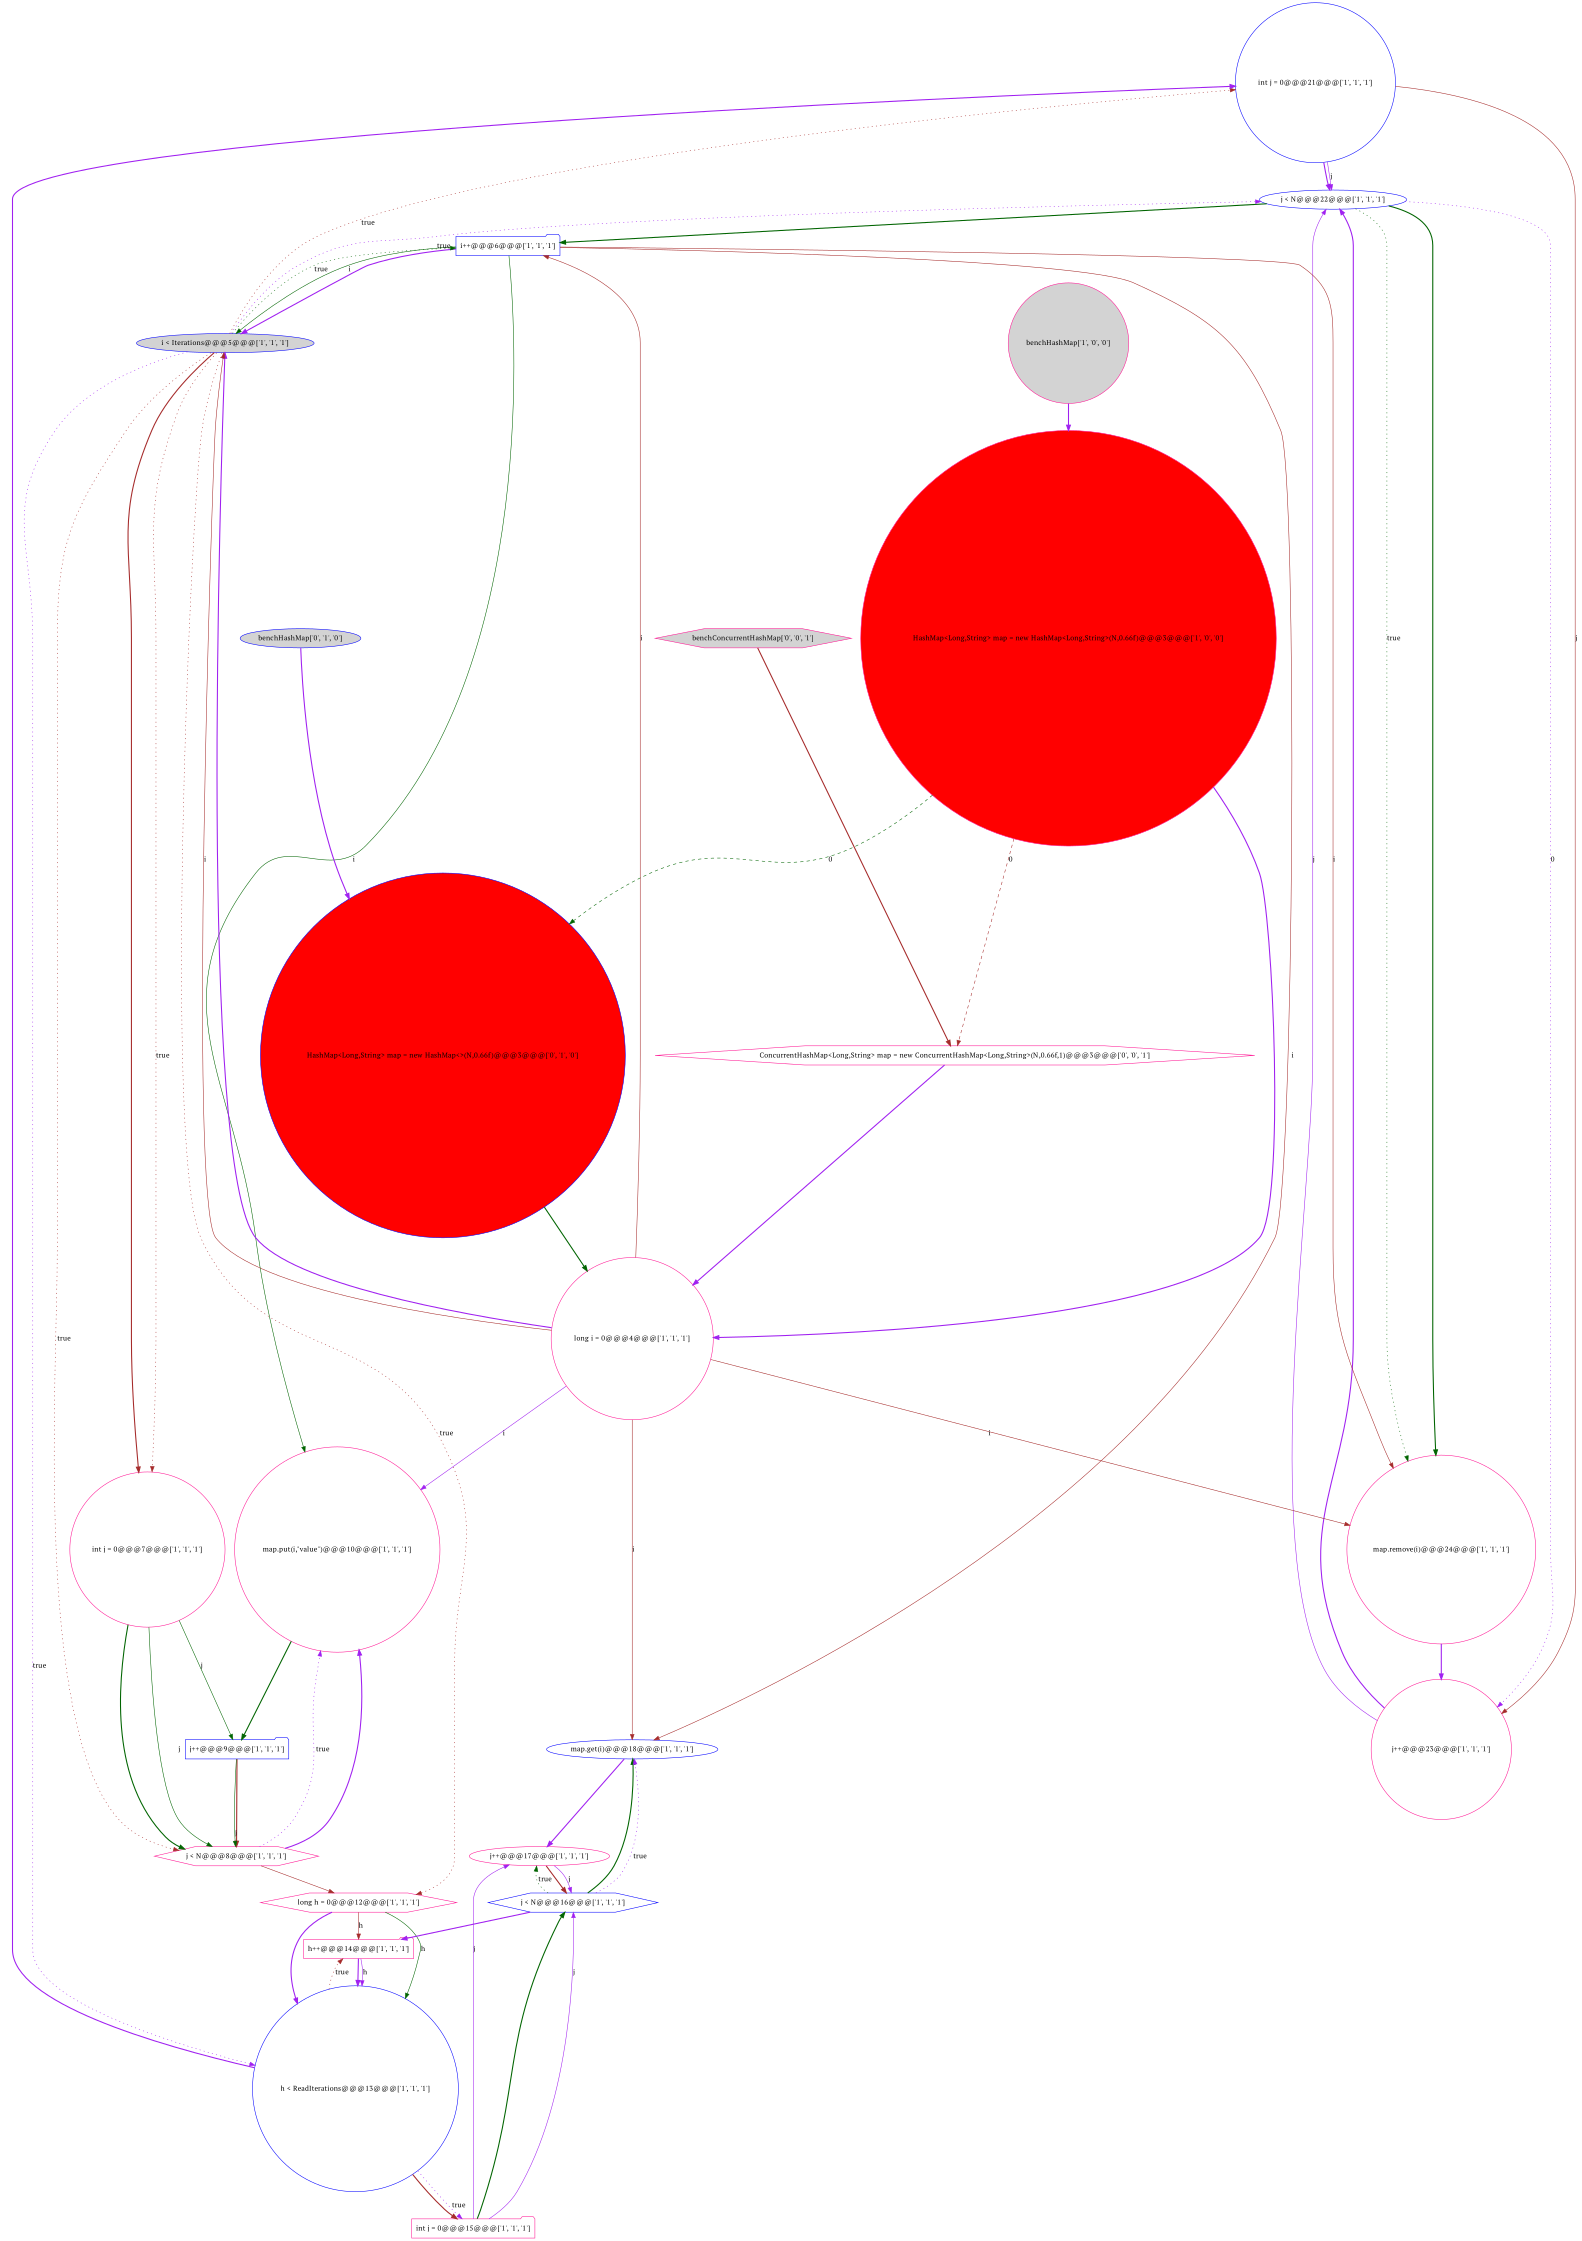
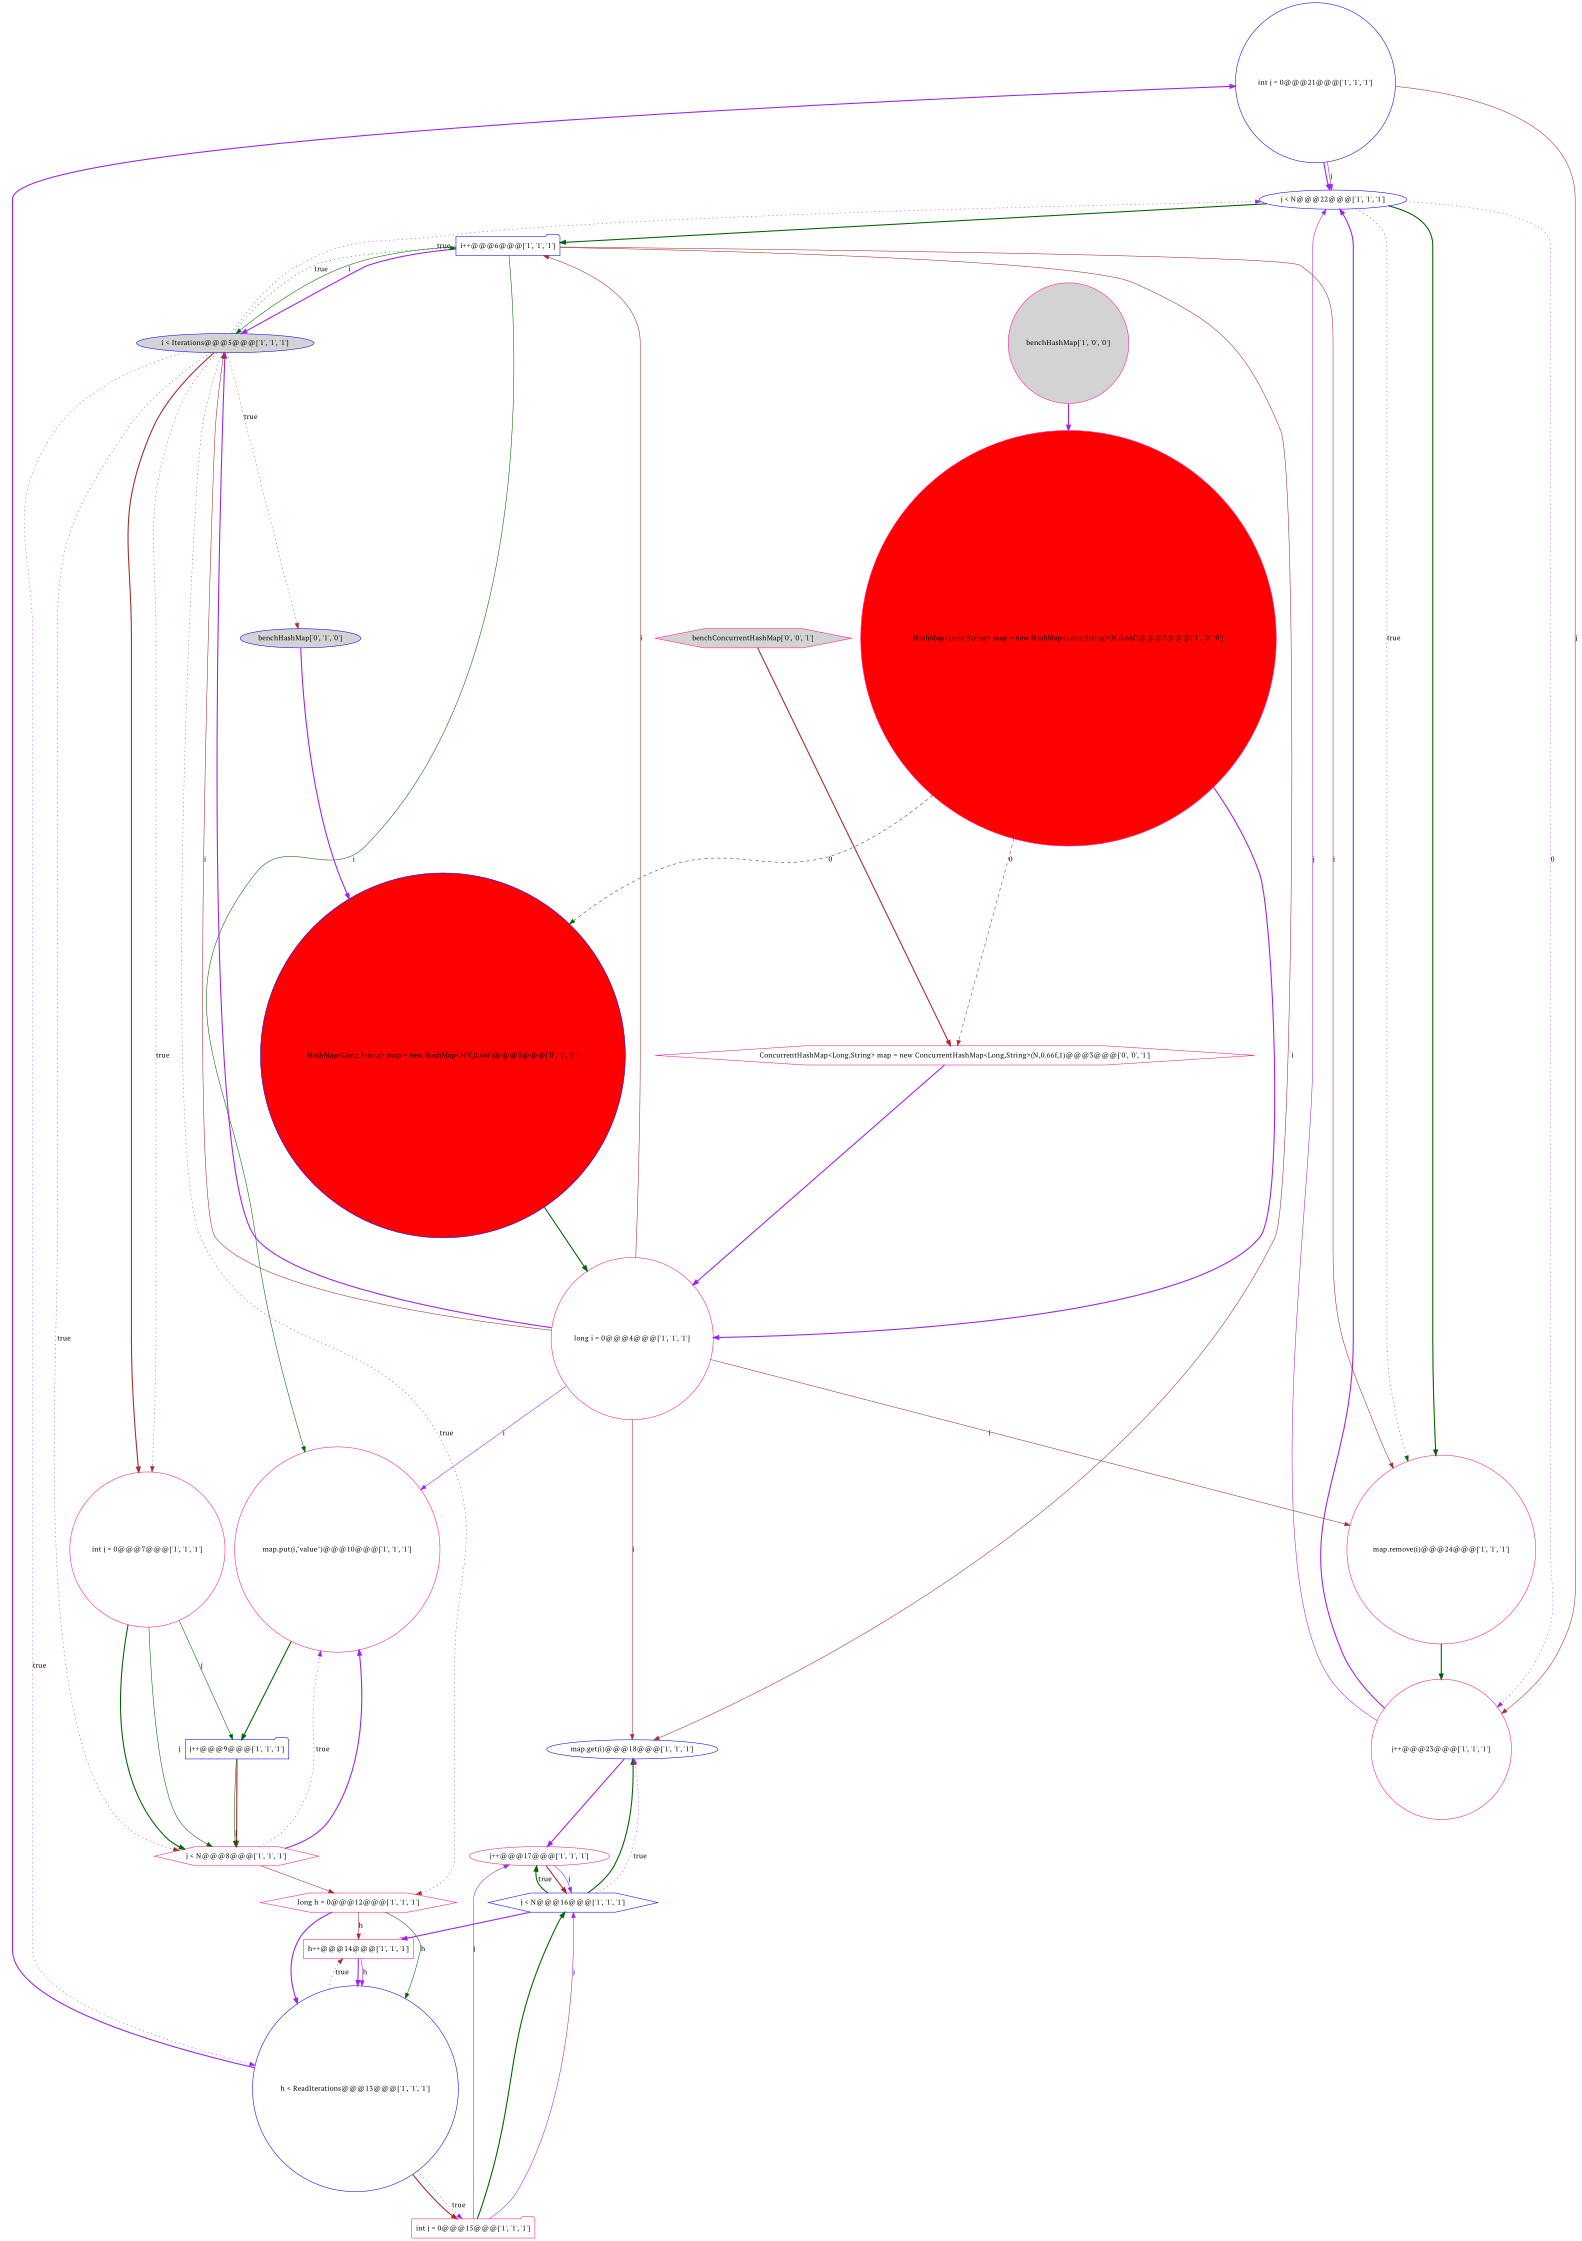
(704, 149) -> (262, 488)
(1441, 1659) -> (1441, 1659)
(539, 1884) -> (539, 1884)
